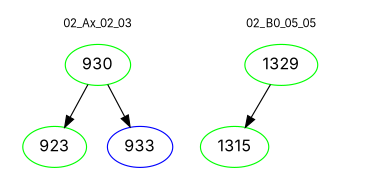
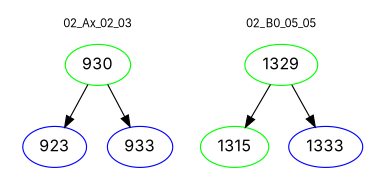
(55, 147) -> (55, 147)
none -> (326, 147)
